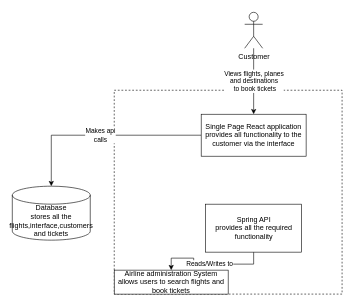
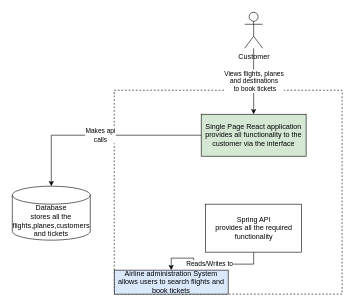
(254, 135) -> (254, 135)
(51, 221) -> (51, 221)
(171, 282) -> (171, 282)
